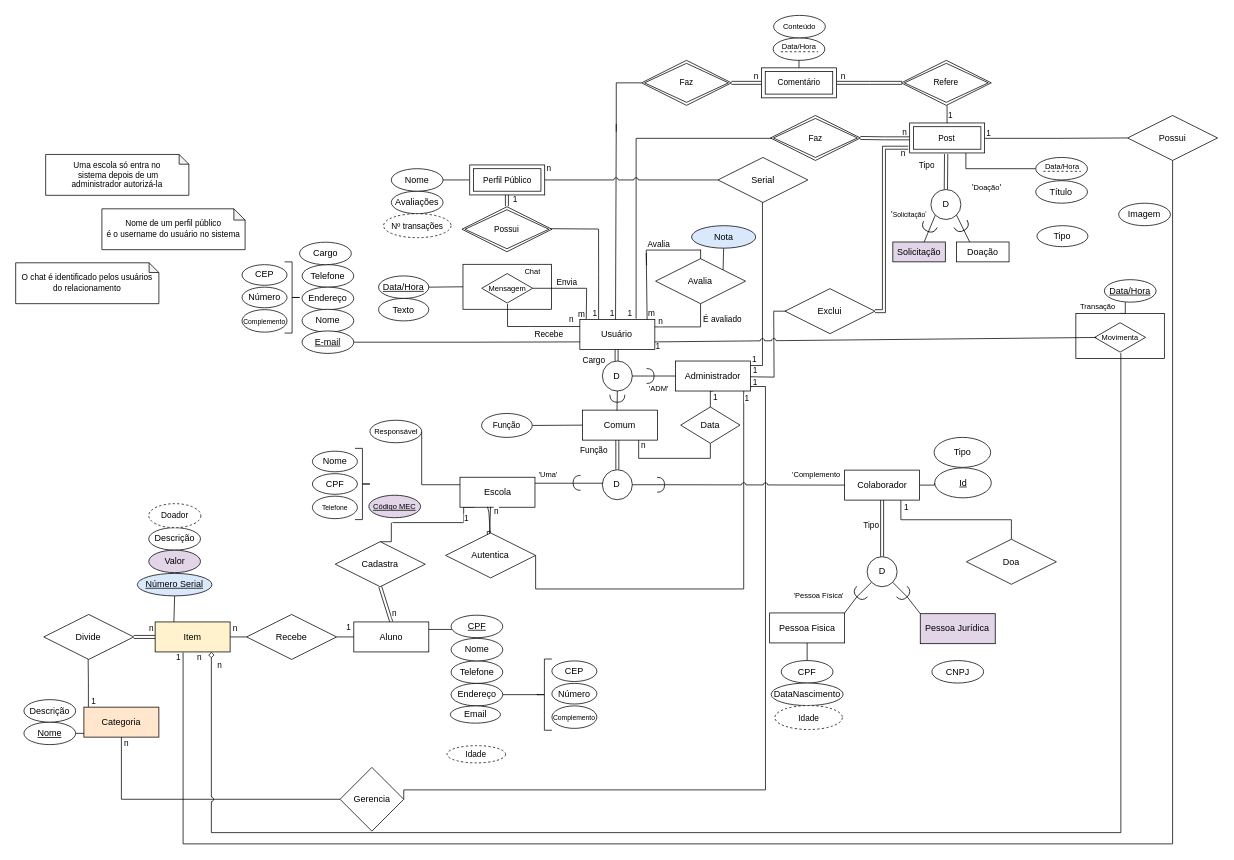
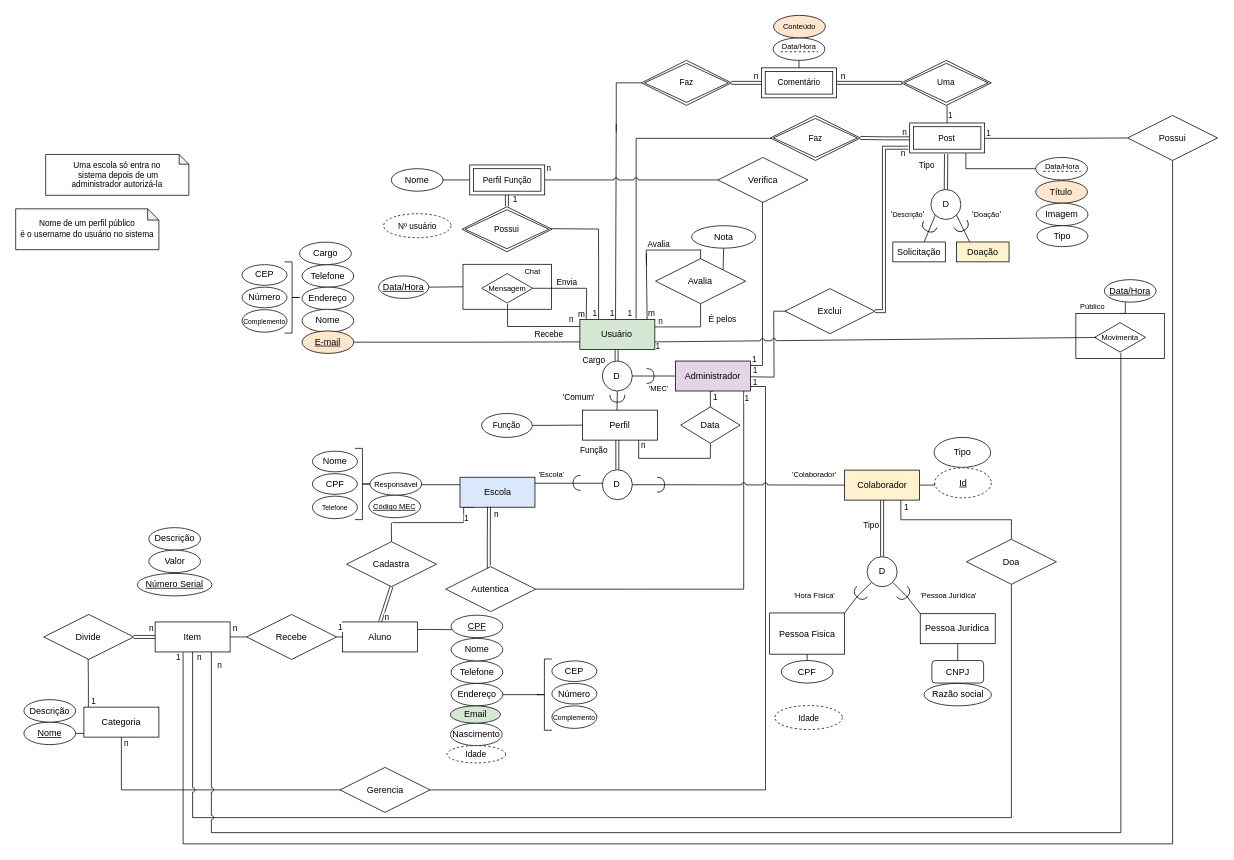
(799, 27) -> (799, 27)
(946, 83) -> (946, 83)
(507, 180) -> (507, 180)
(763, 180) -> (763, 180)
(989, 188) -> (989, 214)
(1062, 192) -> (1062, 192)
(417, 203) -> none
(909, 214) -> (909, 214)
(1145, 215) -> (1062, 215)
(417, 226) -> (417, 226)
(173, 229) -> (87, 229)
(724, 237) -> (724, 237)
(919, 252) -> (919, 252)
(983, 252) -> (983, 252)
(87, 283) -> none
(1103, 306) -> (1096, 306)
(403, 310) -> none
(723, 319) -> (723, 319)
(617, 335) -> (617, 335)
(328, 342) -> (328, 342)
(713, 376) -> (713, 376)
(659, 388) -> (659, 388)
none -> (580, 397)
(620, 426) -> (620, 426)
(396, 432) -> (396, 484)
(549, 474) -> (556, 474)
(816, 474) -> (816, 474)
(963, 483) -> (963, 483)
(882, 485) -> (882, 485)
(497, 492) -> (497, 492)
(395, 507) -> (395, 507)
(175, 516) -> none
(490, 556) -> (490, 589)
(174, 562) -> (174, 562)
(380, 564) -> (391, 564)
(174, 585) -> (174, 585)
(820, 596) -> (820, 596)
none -> (950, 596)
(174, 609) -> (174, 595)
(807, 628) -> (807, 634)
(958, 629) -> (958, 629)
(192, 637) -> (192, 637)
(391, 637) -> (380, 637)
none -> (958, 652)
(211, 658) -> (211, 655)
(958, 672) -> (958, 672)
(807, 695) -> none
none -> (958, 695)
(475, 715) -> (475, 715)
(121, 722) -> (121, 722)
none -> (476, 735)
(372, 800) -> (385, 790)
none -> (633, 818)
